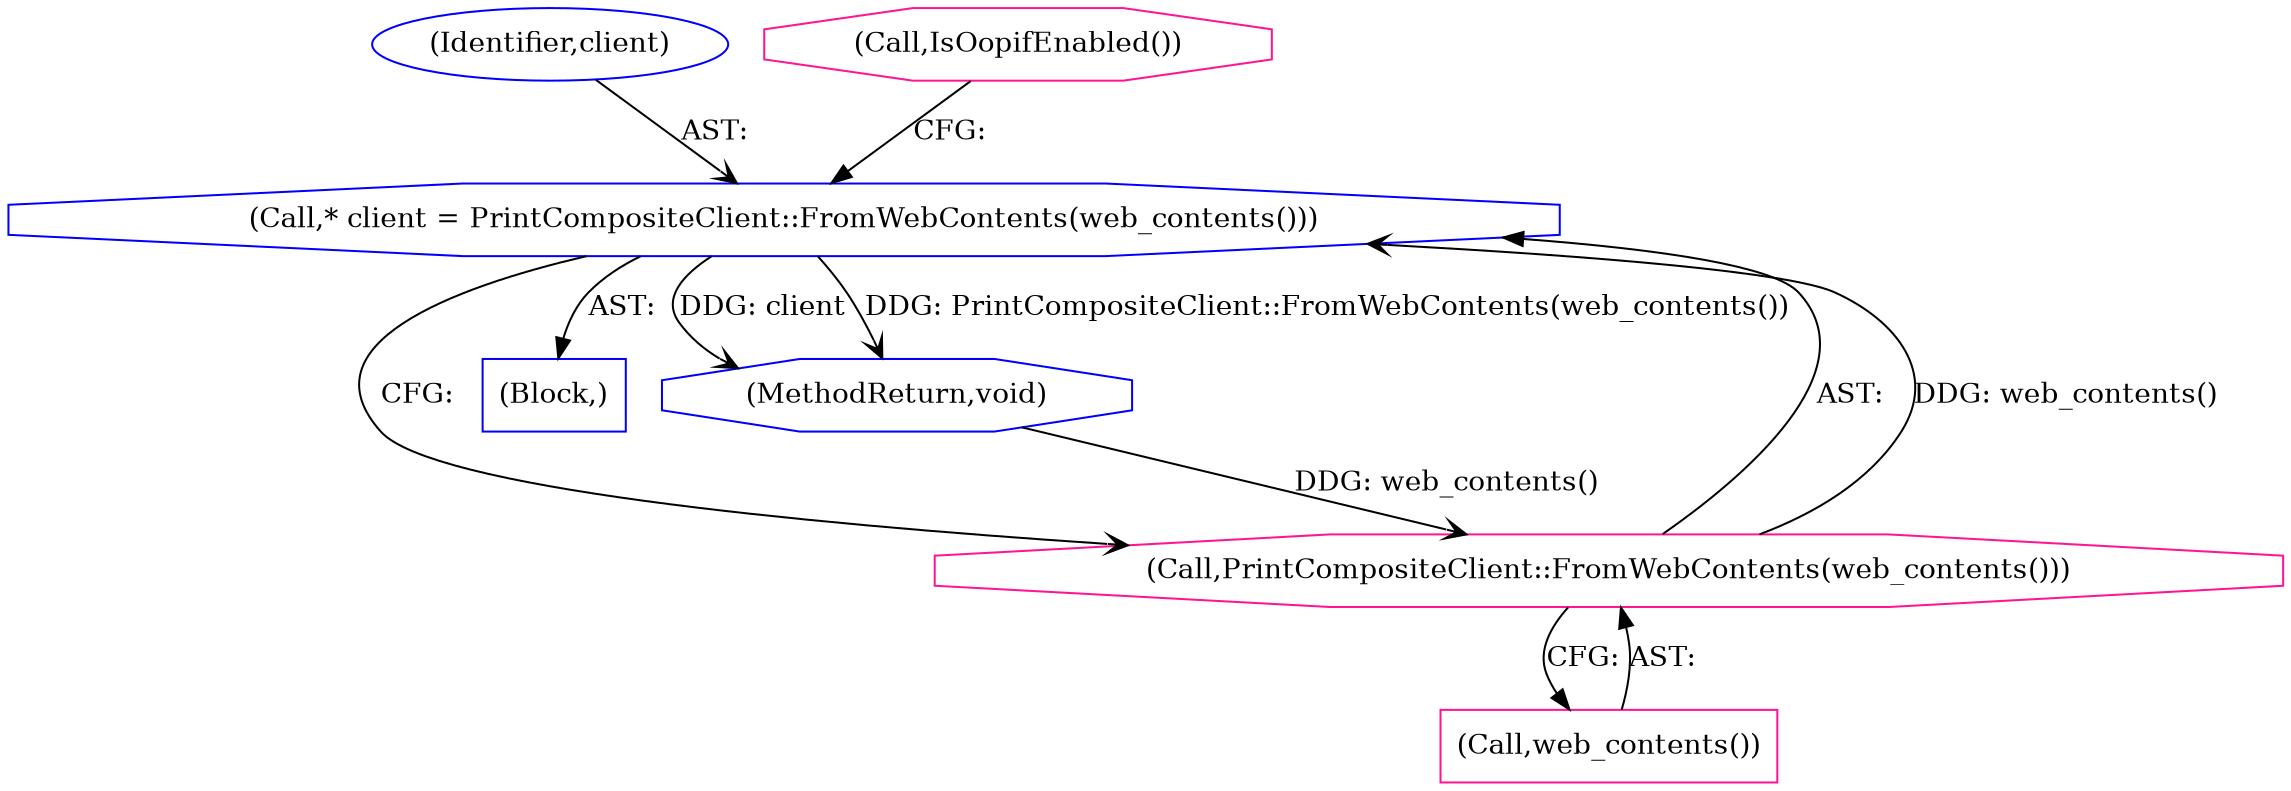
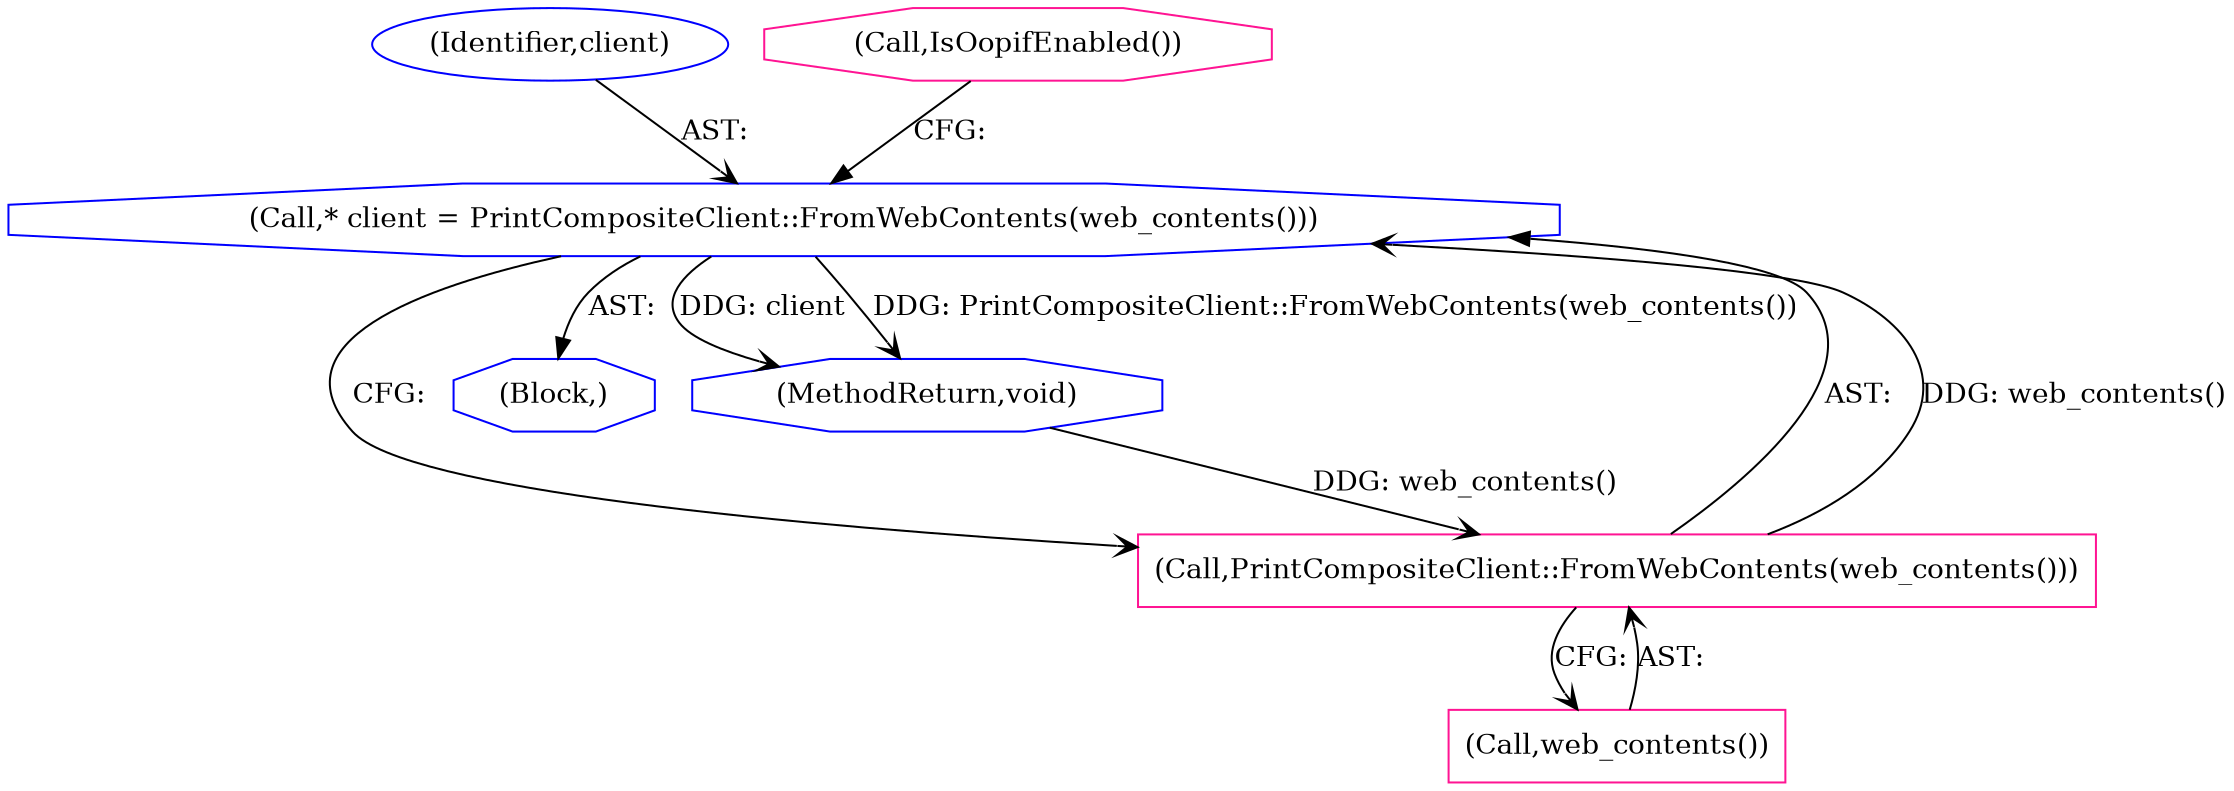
(554, 395) -> (554, 395)
(1609, 571) -> (1617, 571)
(1545, 648) -> (1553, 648)
(1630, 669) -> (1638, 669)
